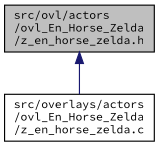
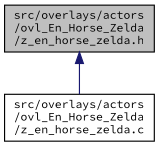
(79, 29) -> (79, 29)
